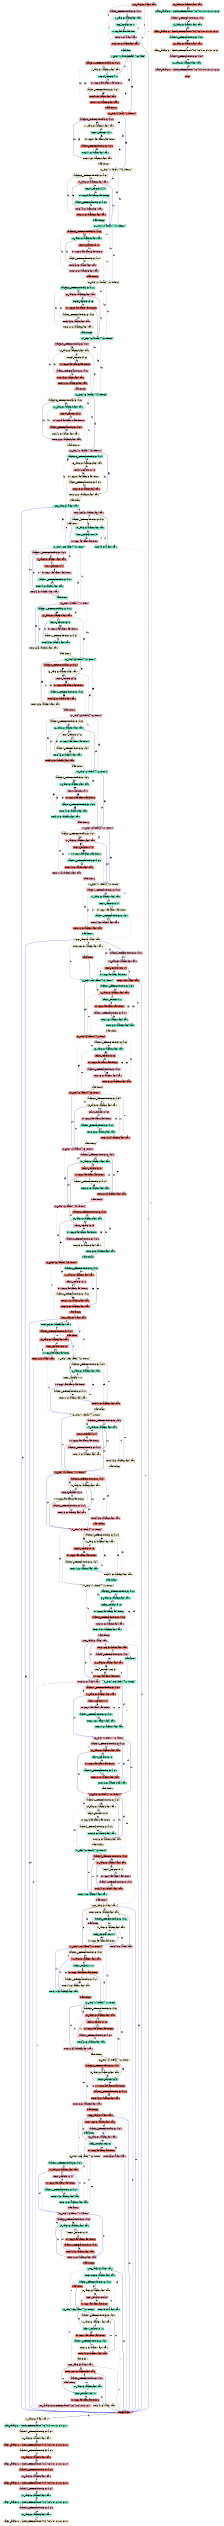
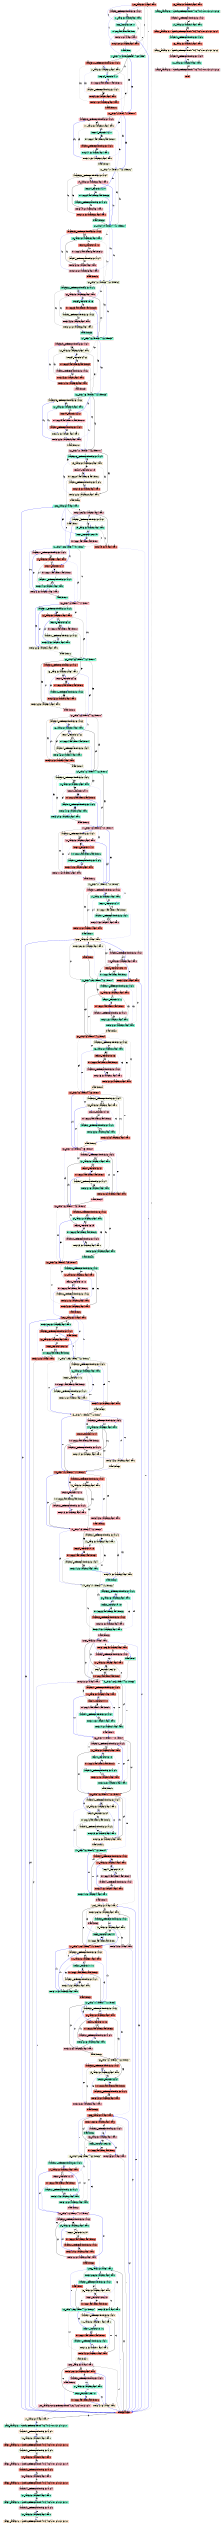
(106, 547) -> (106, 547)
none -> (109, 1733)
